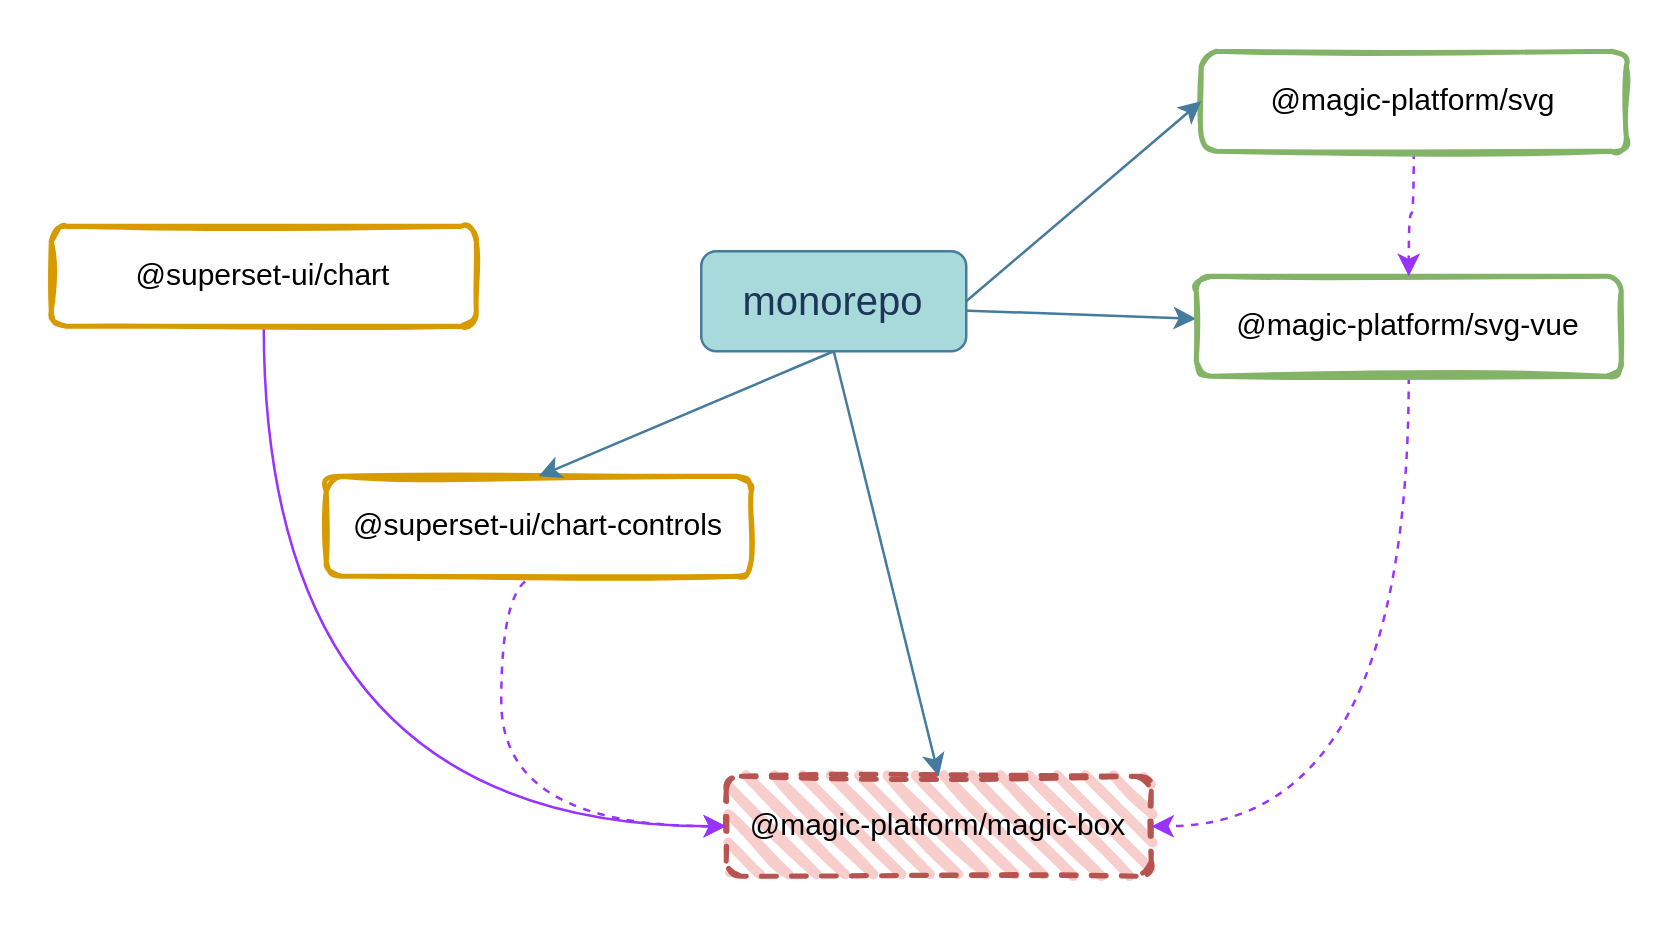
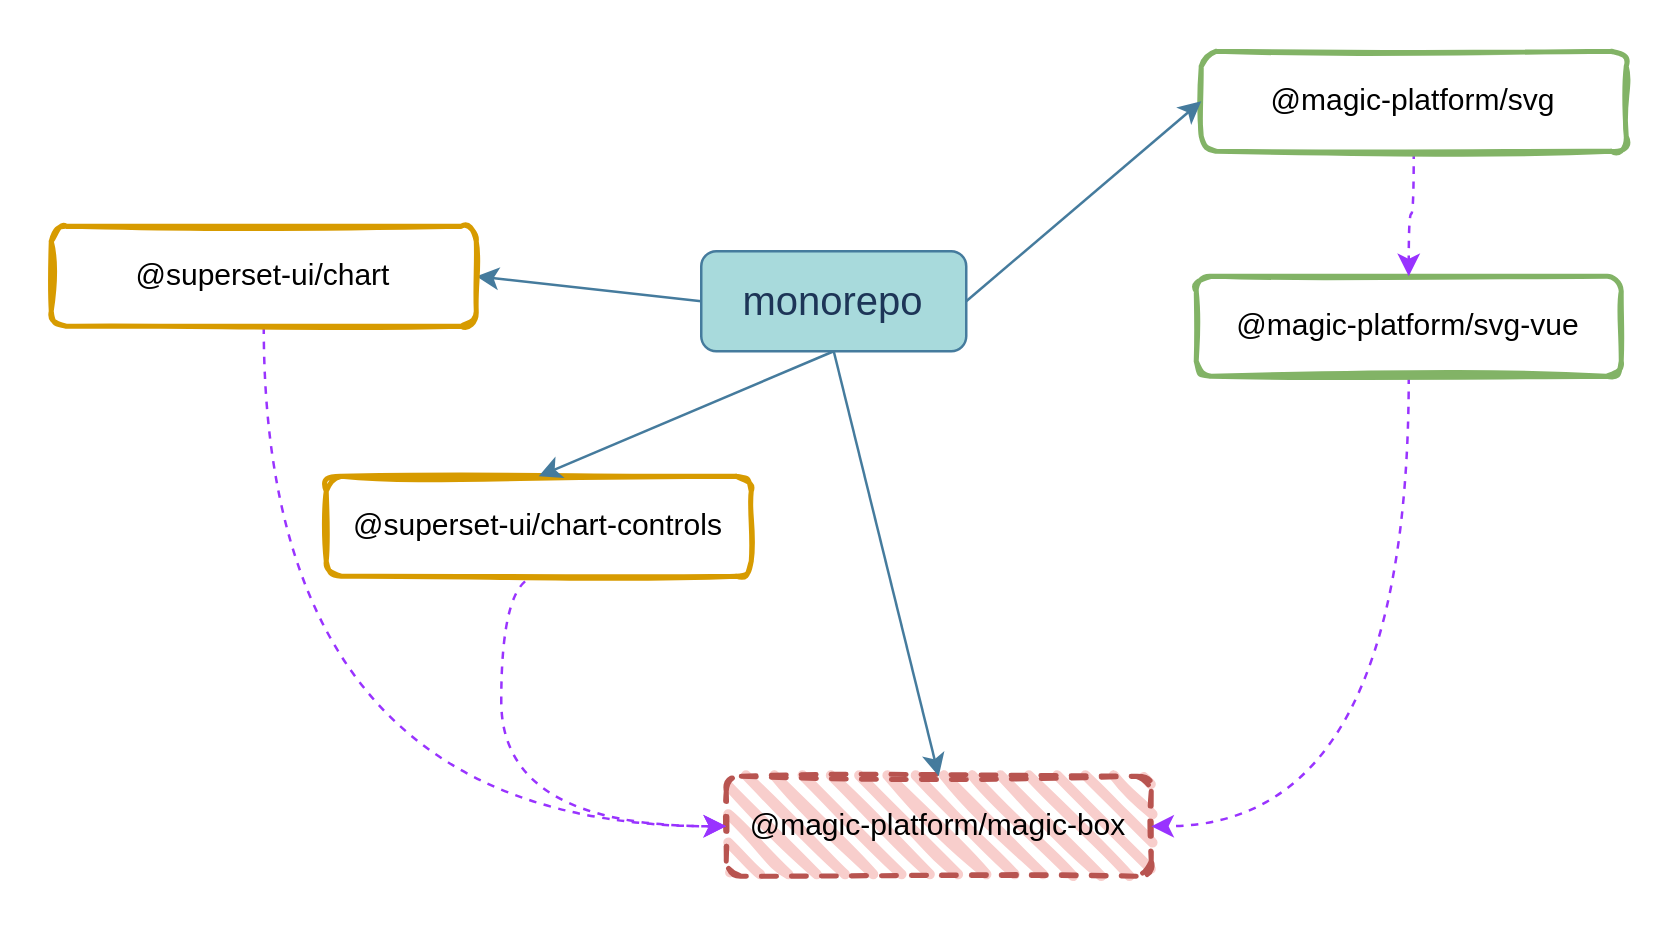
(1073, 314) -> (597, 290)
(331, 637) -> (331, 637)
